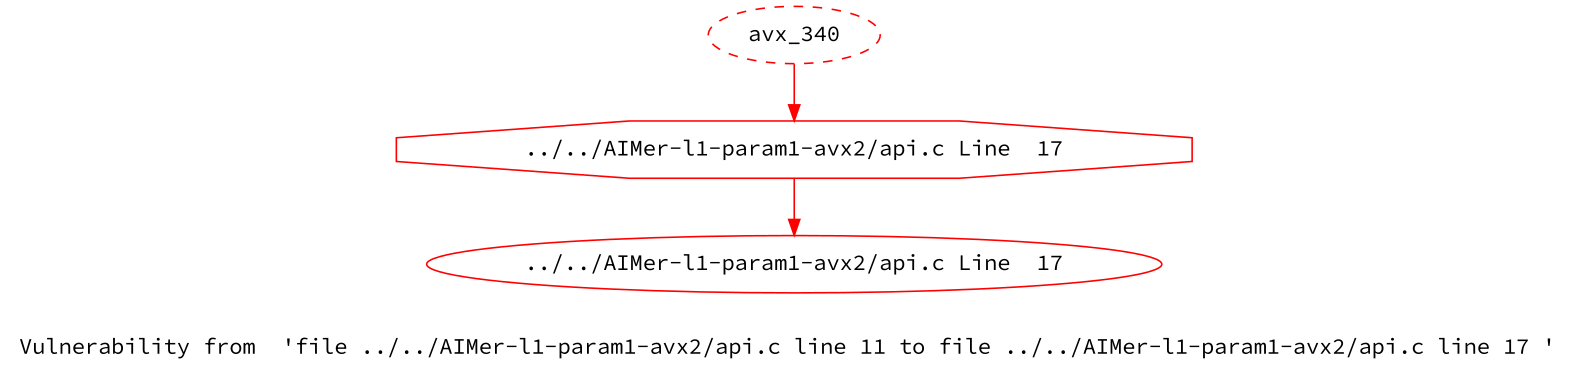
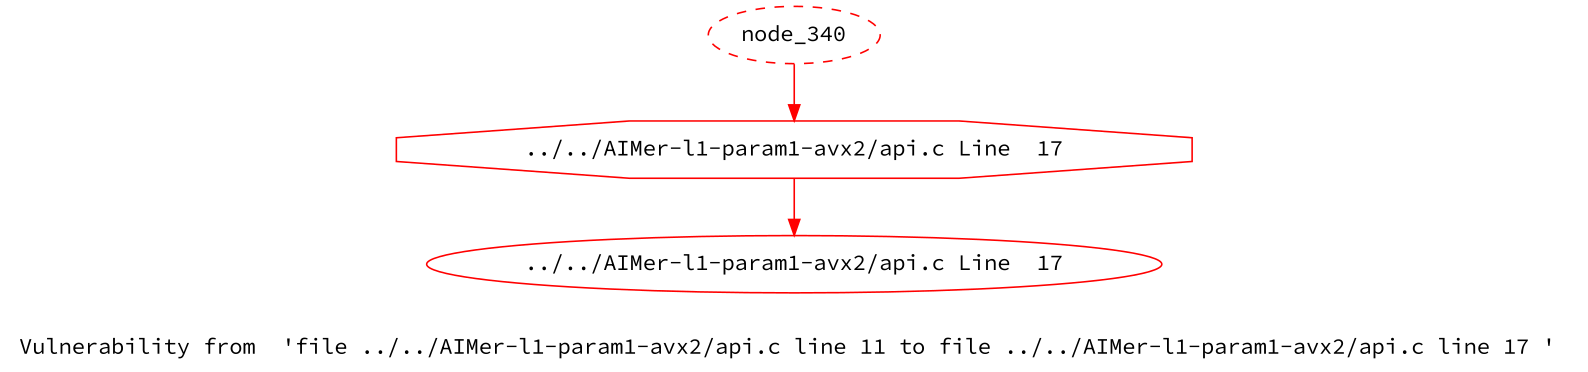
(794, 35) -> (794, 35)
